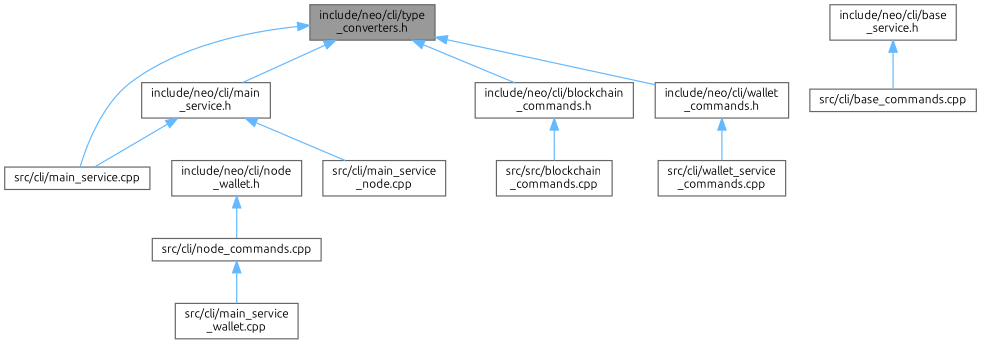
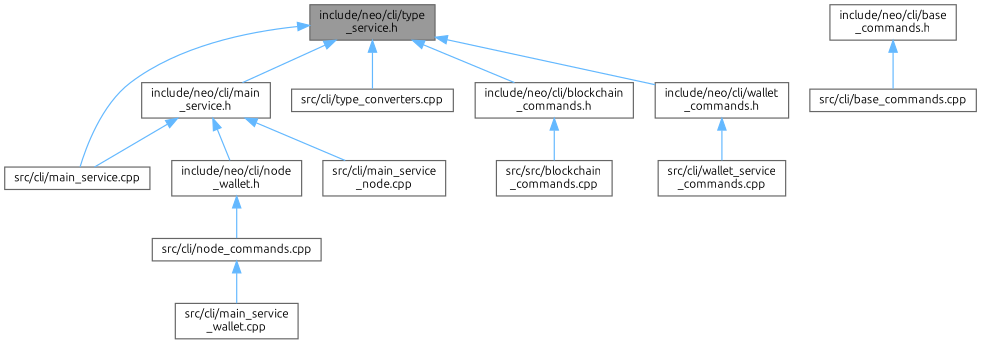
(372, 22) -> (372, 22)
(893, 22) -> (893, 22)
none -> (372, 100)
none -> (224, 145)
